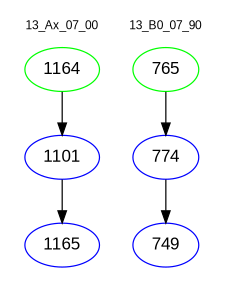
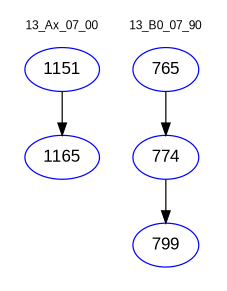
(62, 70) -> none
(166, 70) -> (166, 70)
(62, 157) -> (62, 70)
(166, 245) -> (166, 245)
